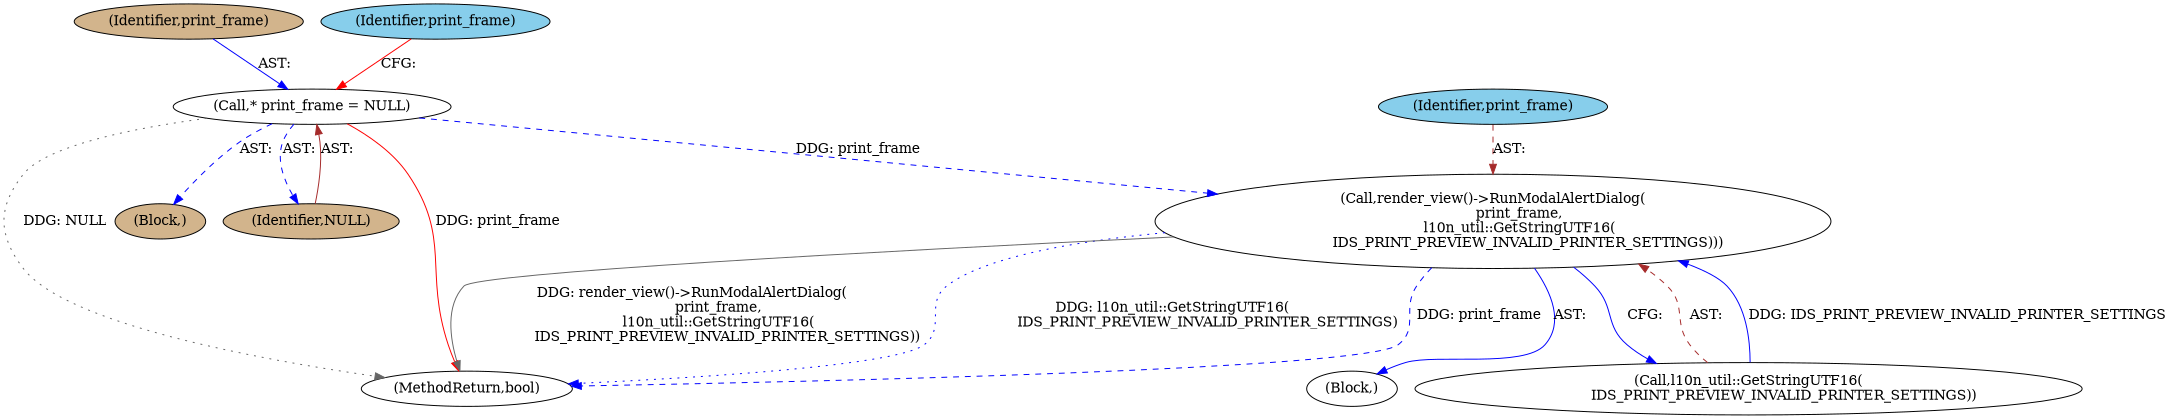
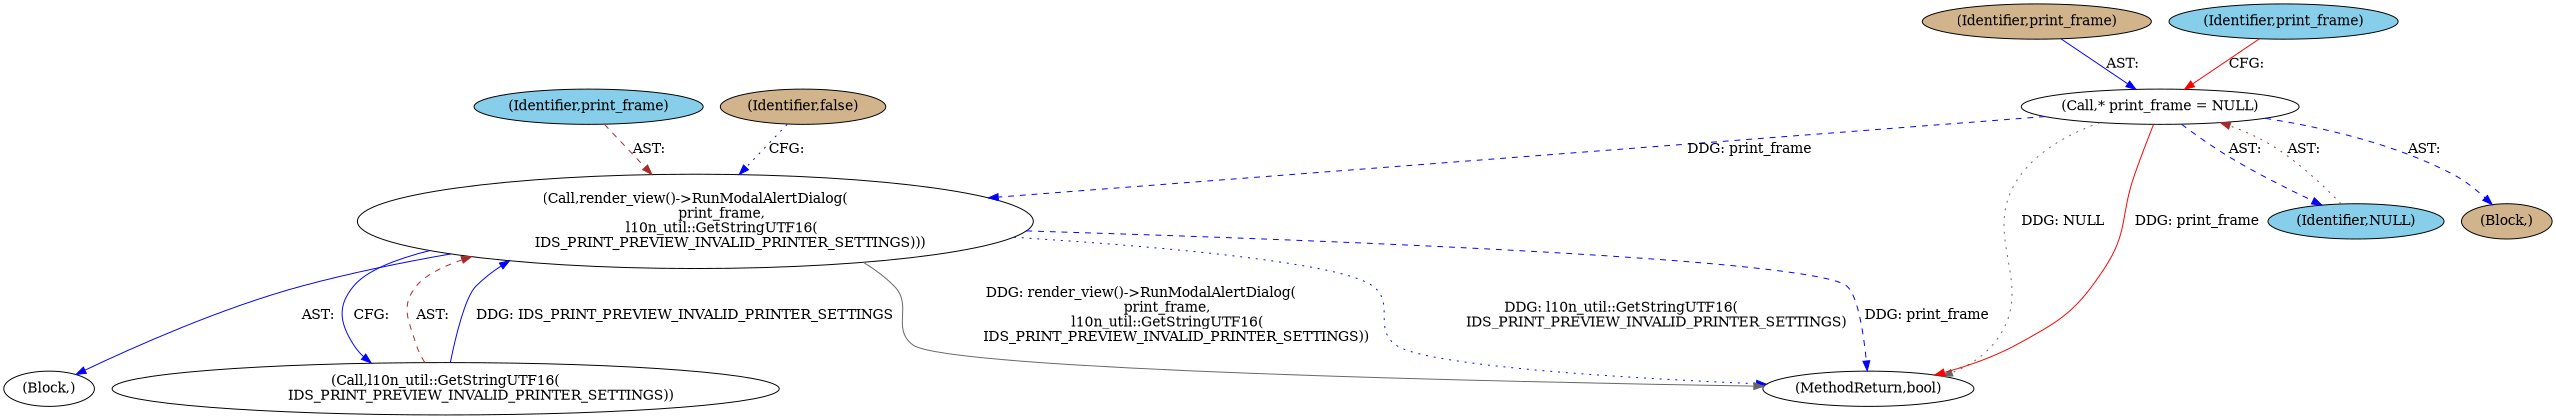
none -> (803, 107)
(320, 169) -> (2290, 158)
(311, 221) -> (2356, 221)
